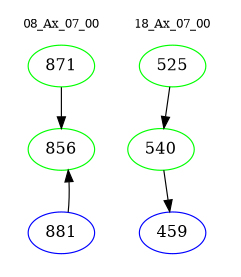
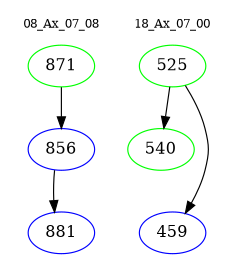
(61, 25) -> (61, 25)
(61, 149) -> (61, 149)
(166, 185) -> (208, 144)
(69, 197) -> (54, 185)
